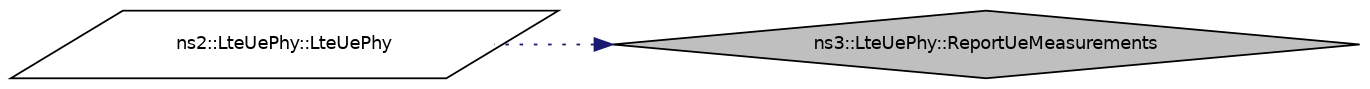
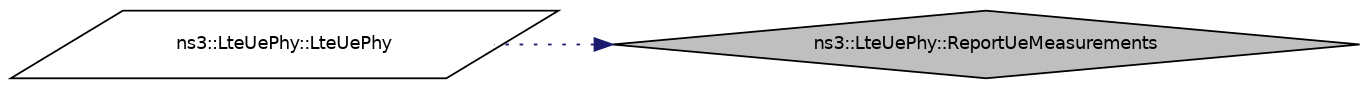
(285, 44) -> (285, 44)
